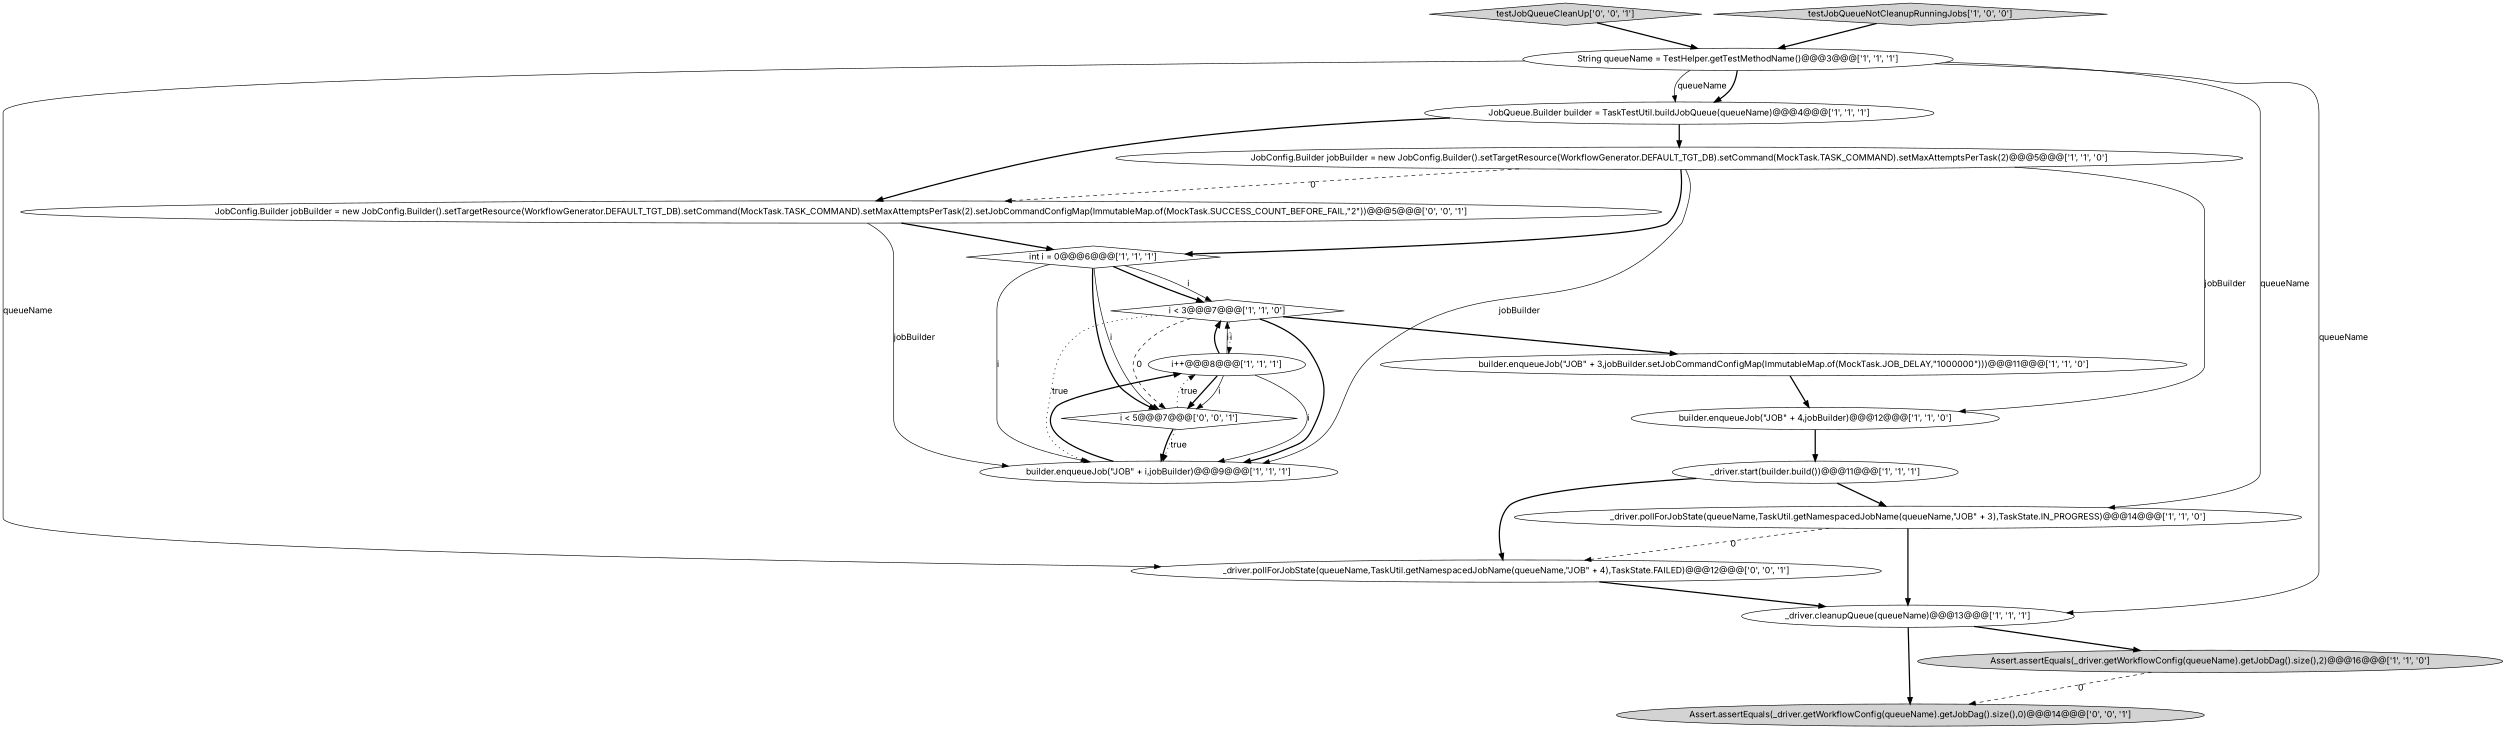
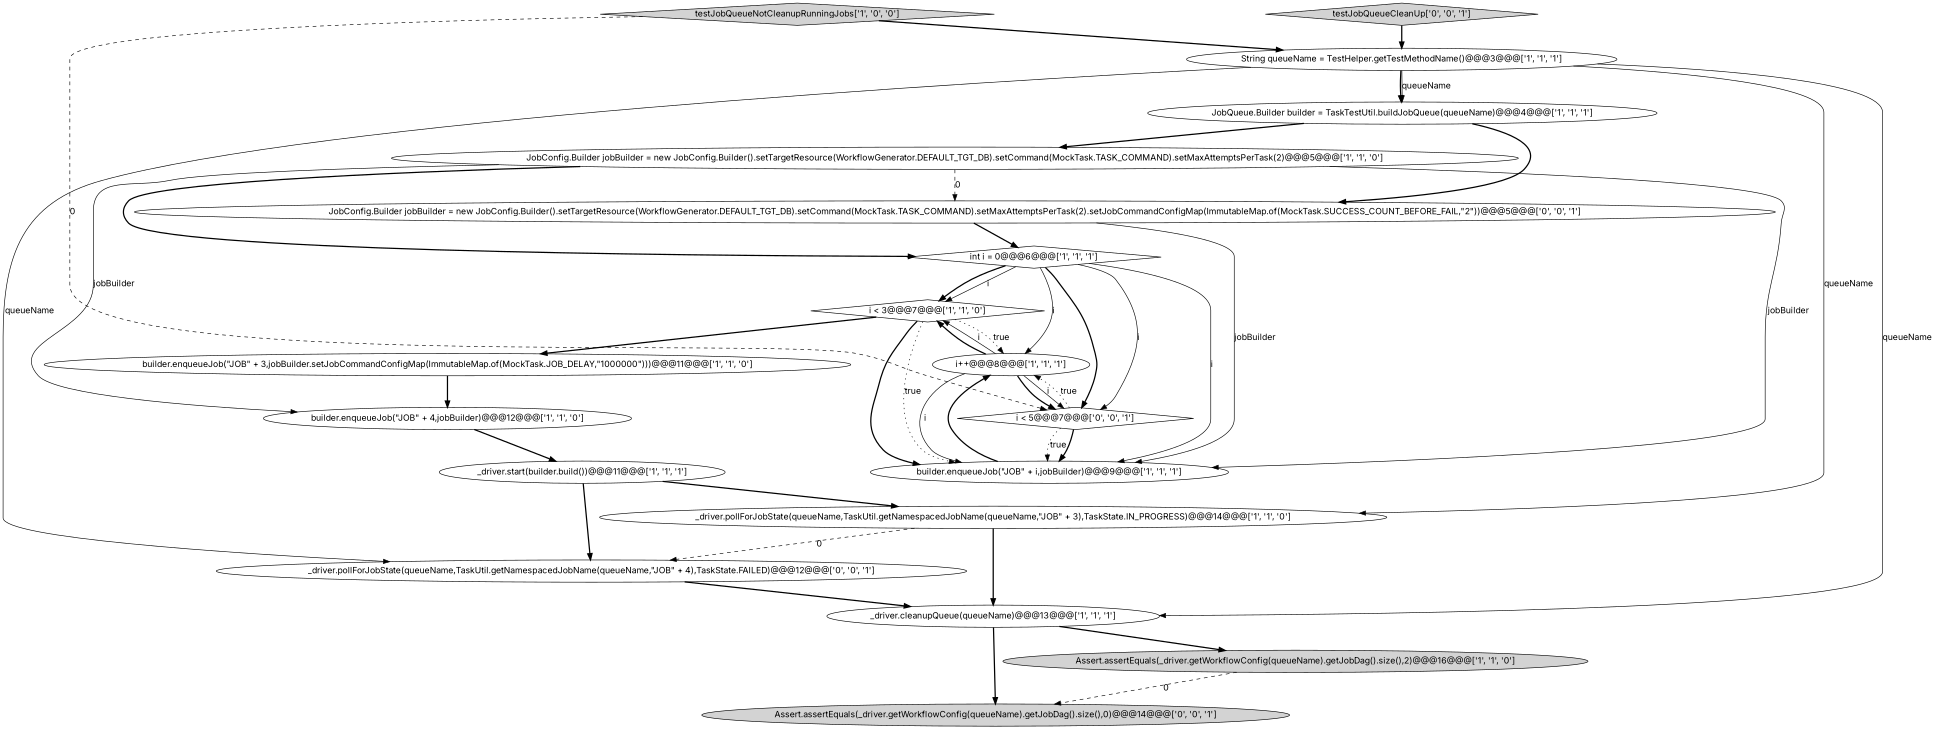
none -> (1052, 311)
(1231, 338) -> (1002, 338)
(1138, 352) -> (153, 324)
